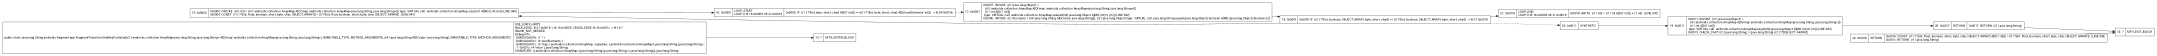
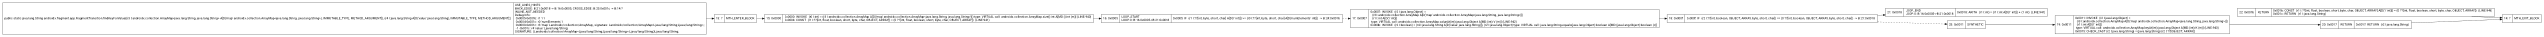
(901, 22) -> (759, 19)
